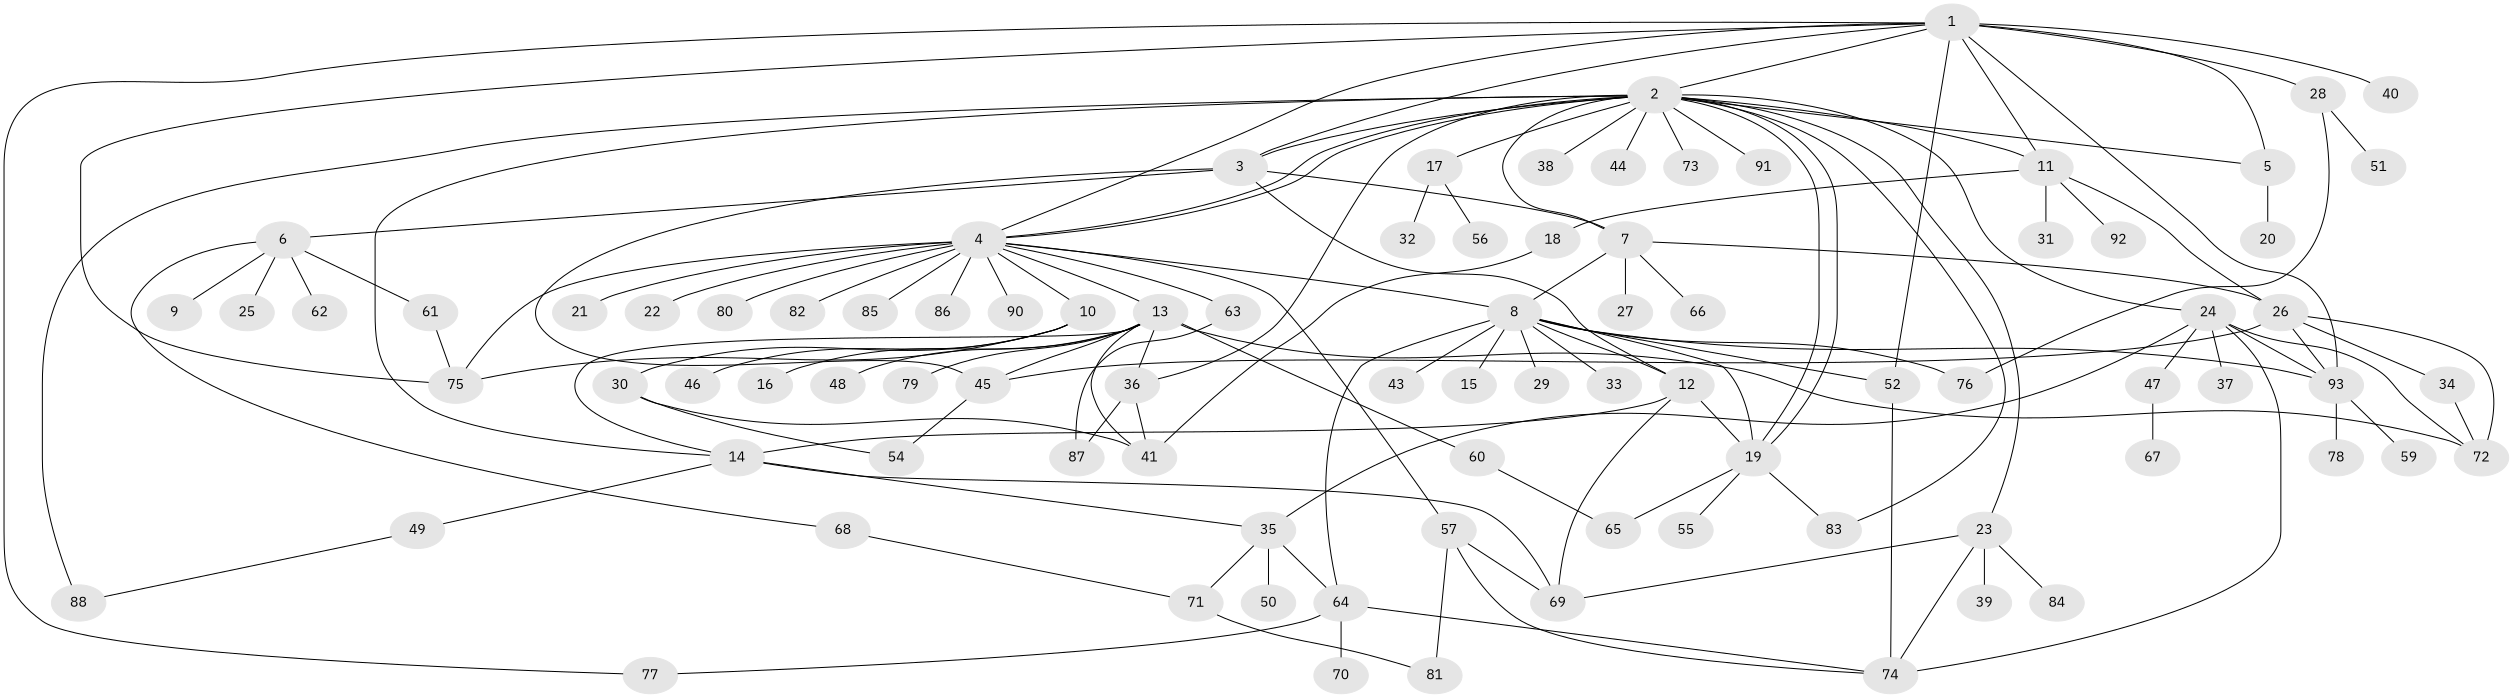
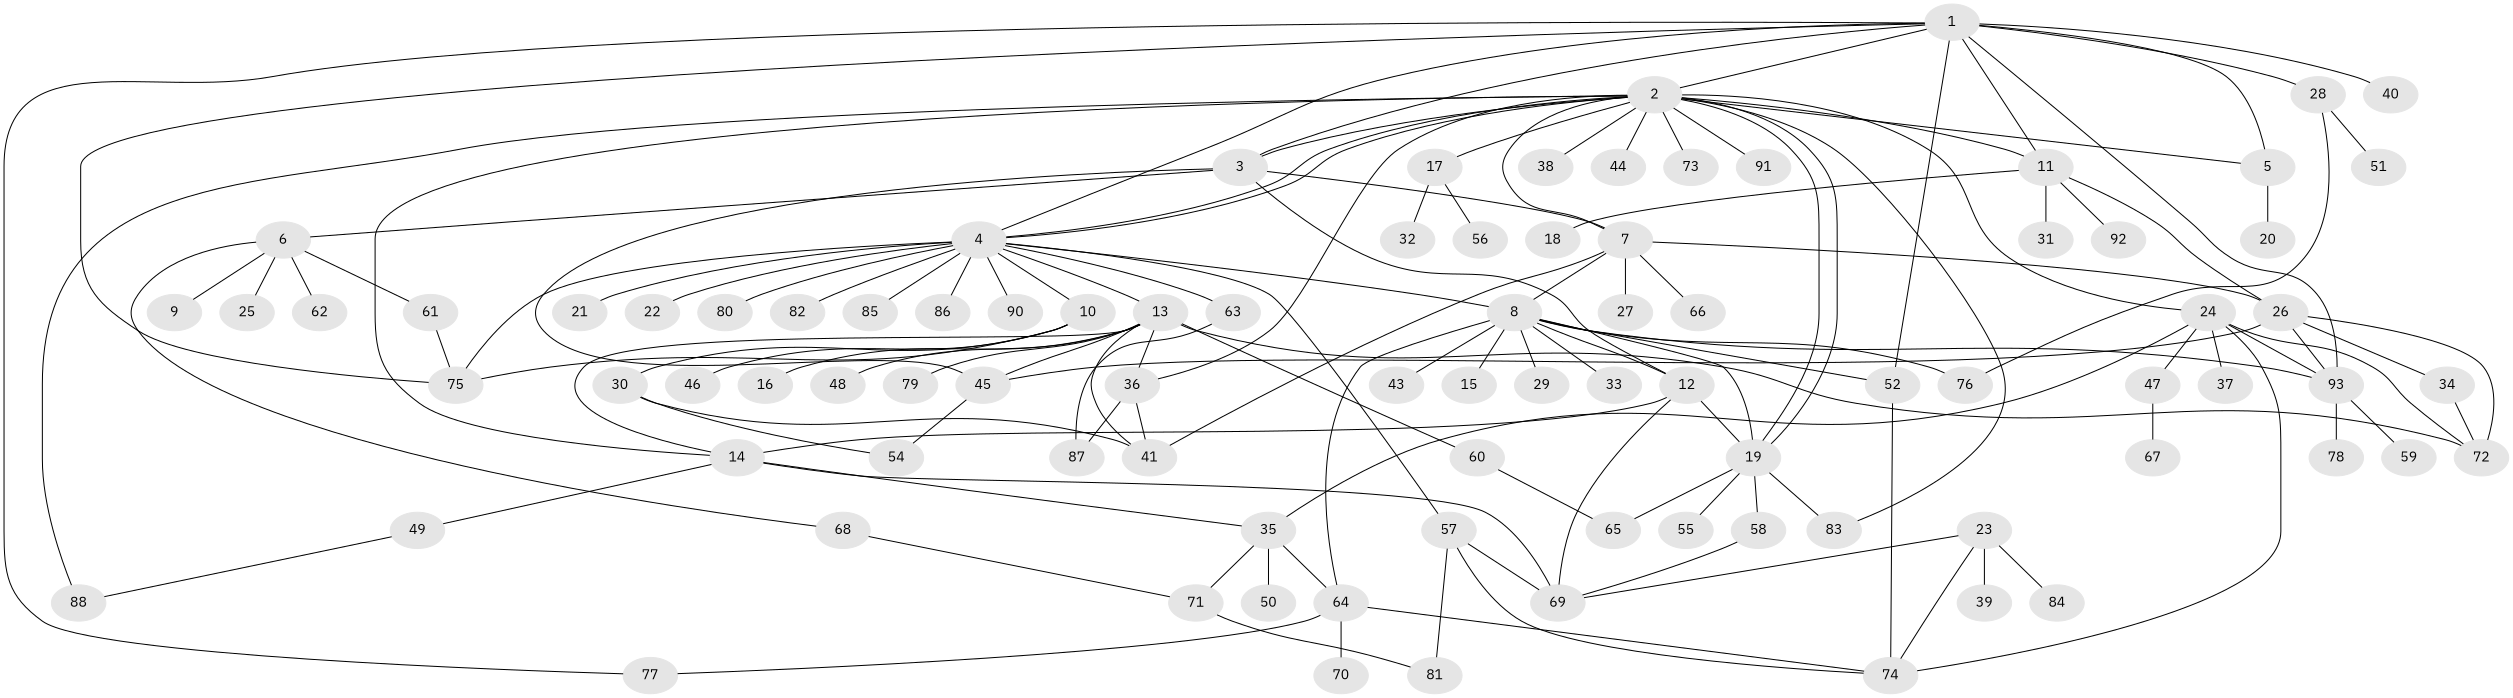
(1943, 231) -> none
(1329, 308) -> (1382, 337)
none -> (1759, 530)
